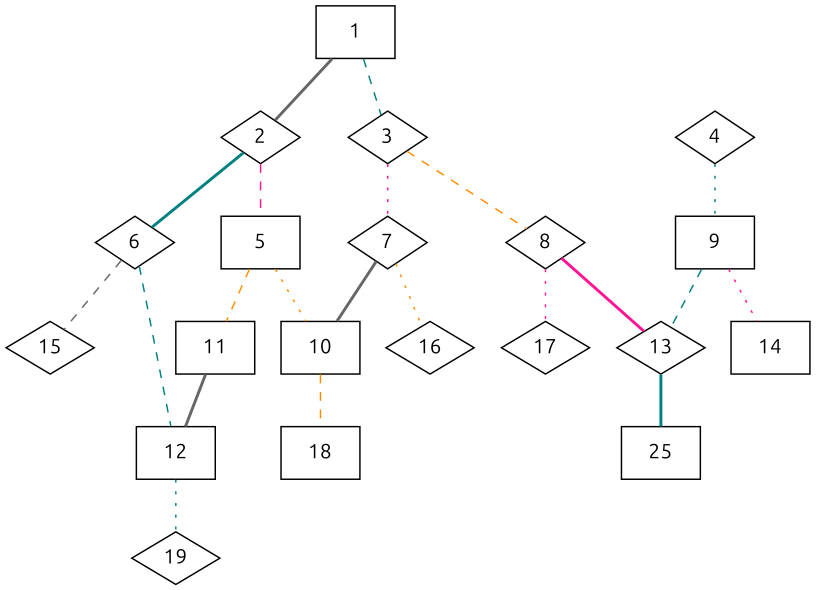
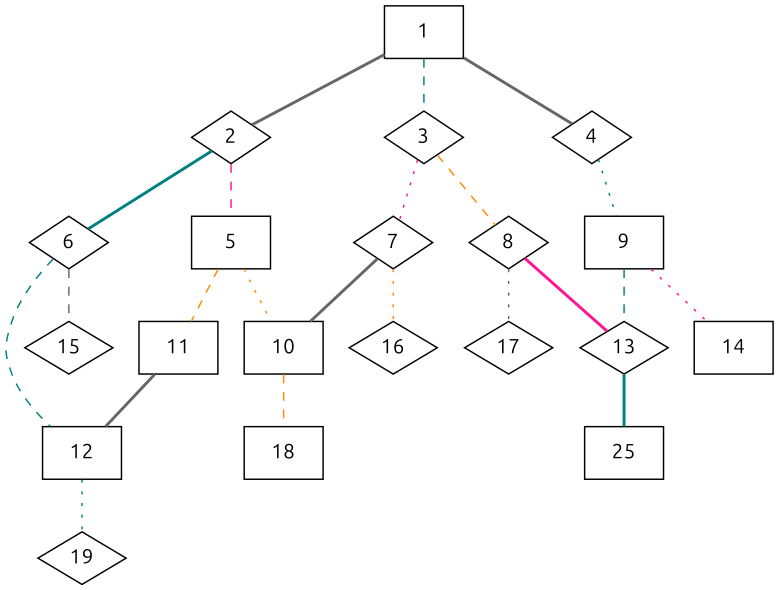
none -> (518, 91)
(545, 295) -> (509, 295)
